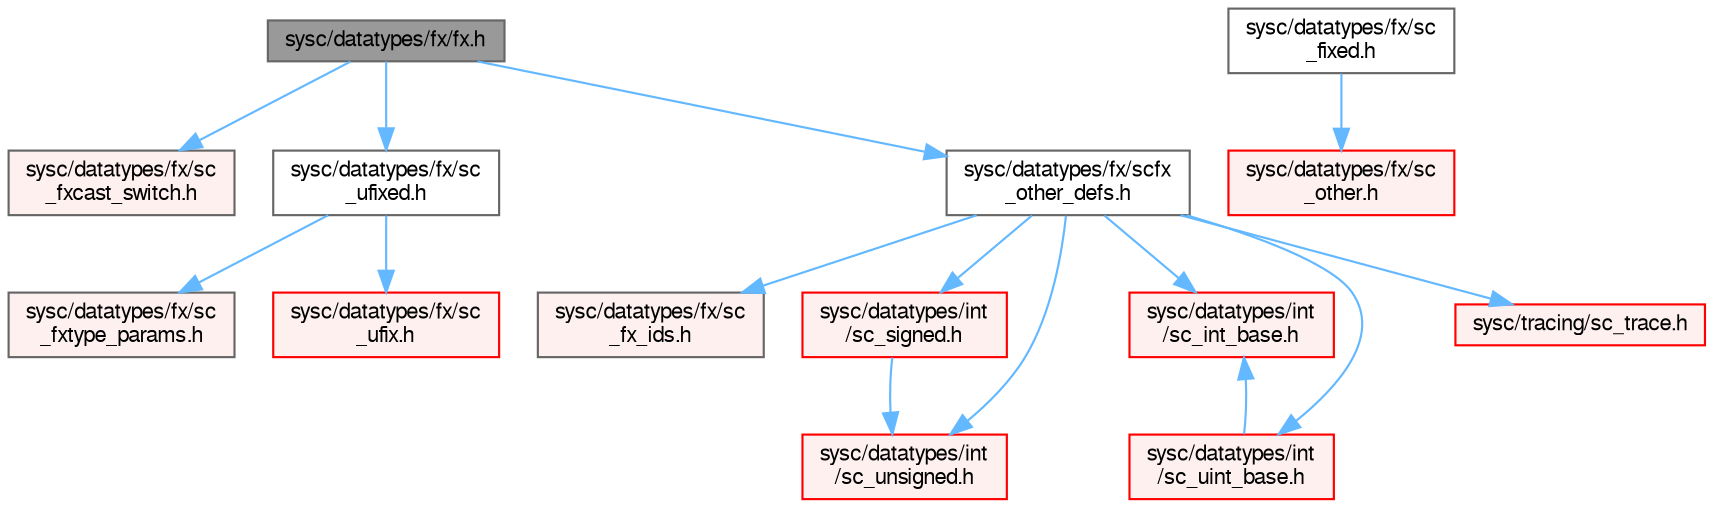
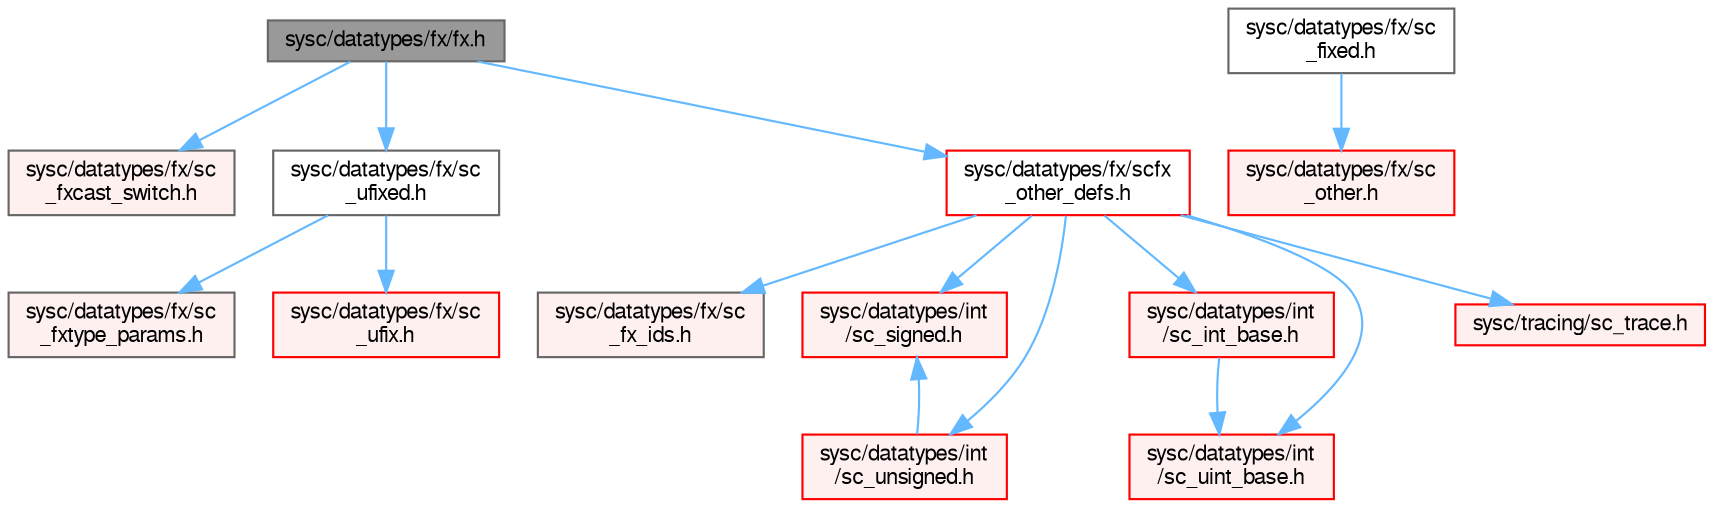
(1068, 183) -> (1068, 183)
(890, 385) -> (919, 407)
(1246, 407) -> (1217, 385)
